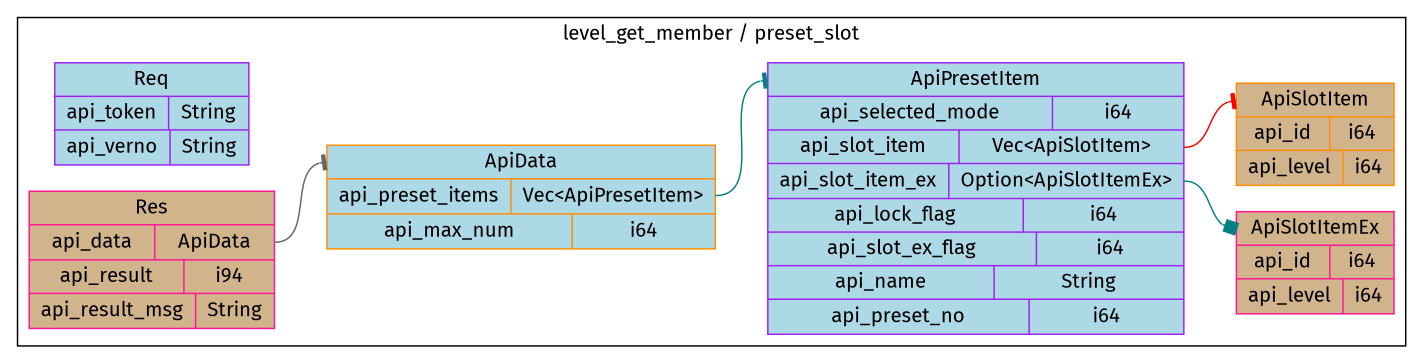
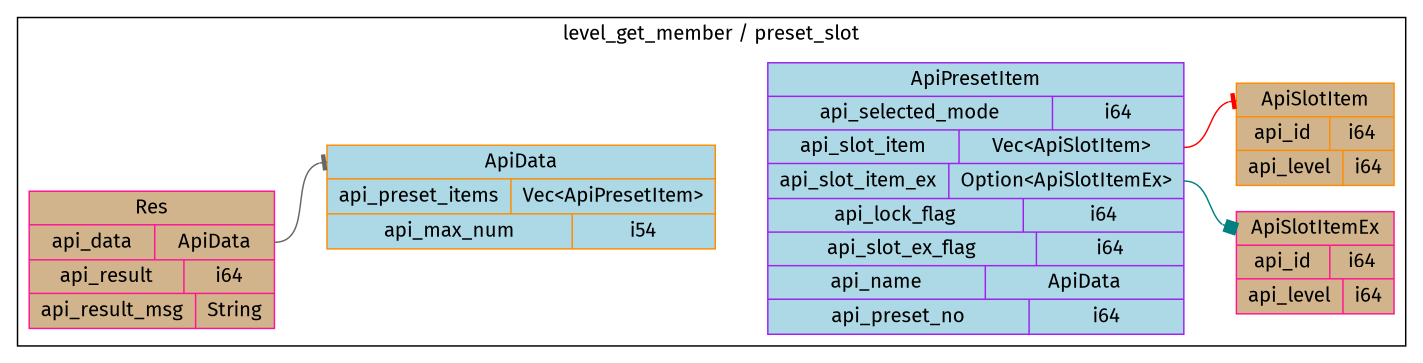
(152, 114) -> none
(742, 142) -> none
(644, 231) -> (644, 231)
(229, 276) -> (229, 276)
(1089, 282) -> (1085, 282)
